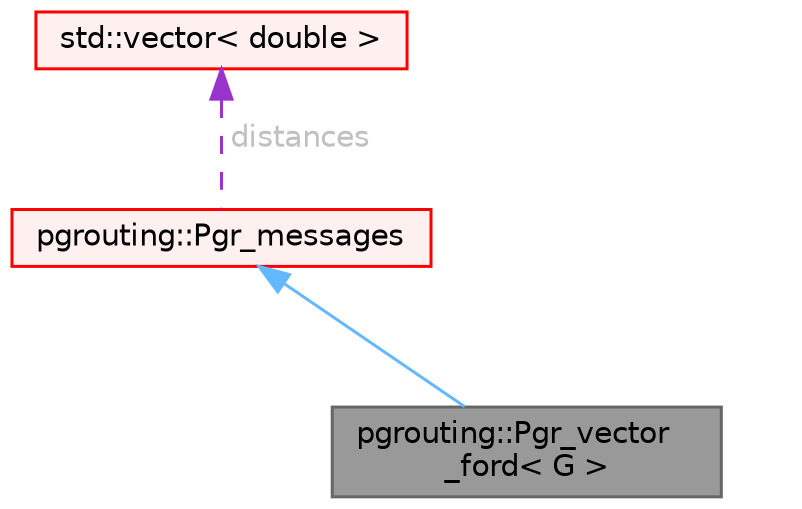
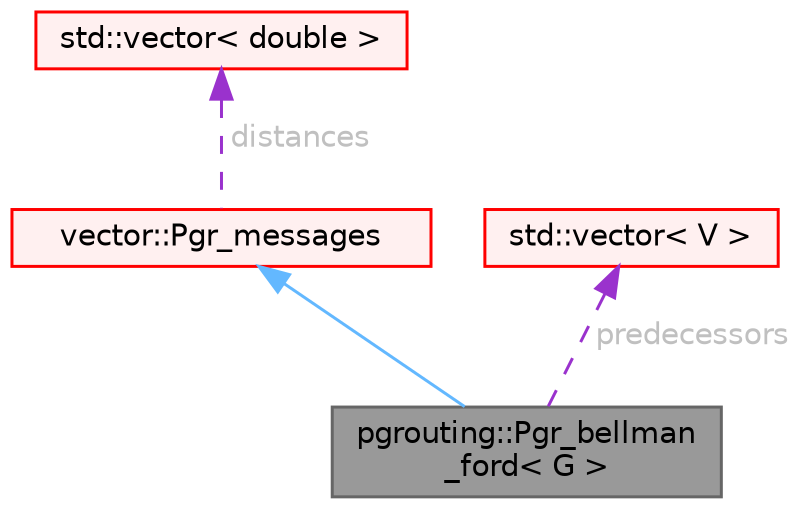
(221, 238) -> (221, 238)
none -> (632, 238)
(527, 452) -> (527, 452)
